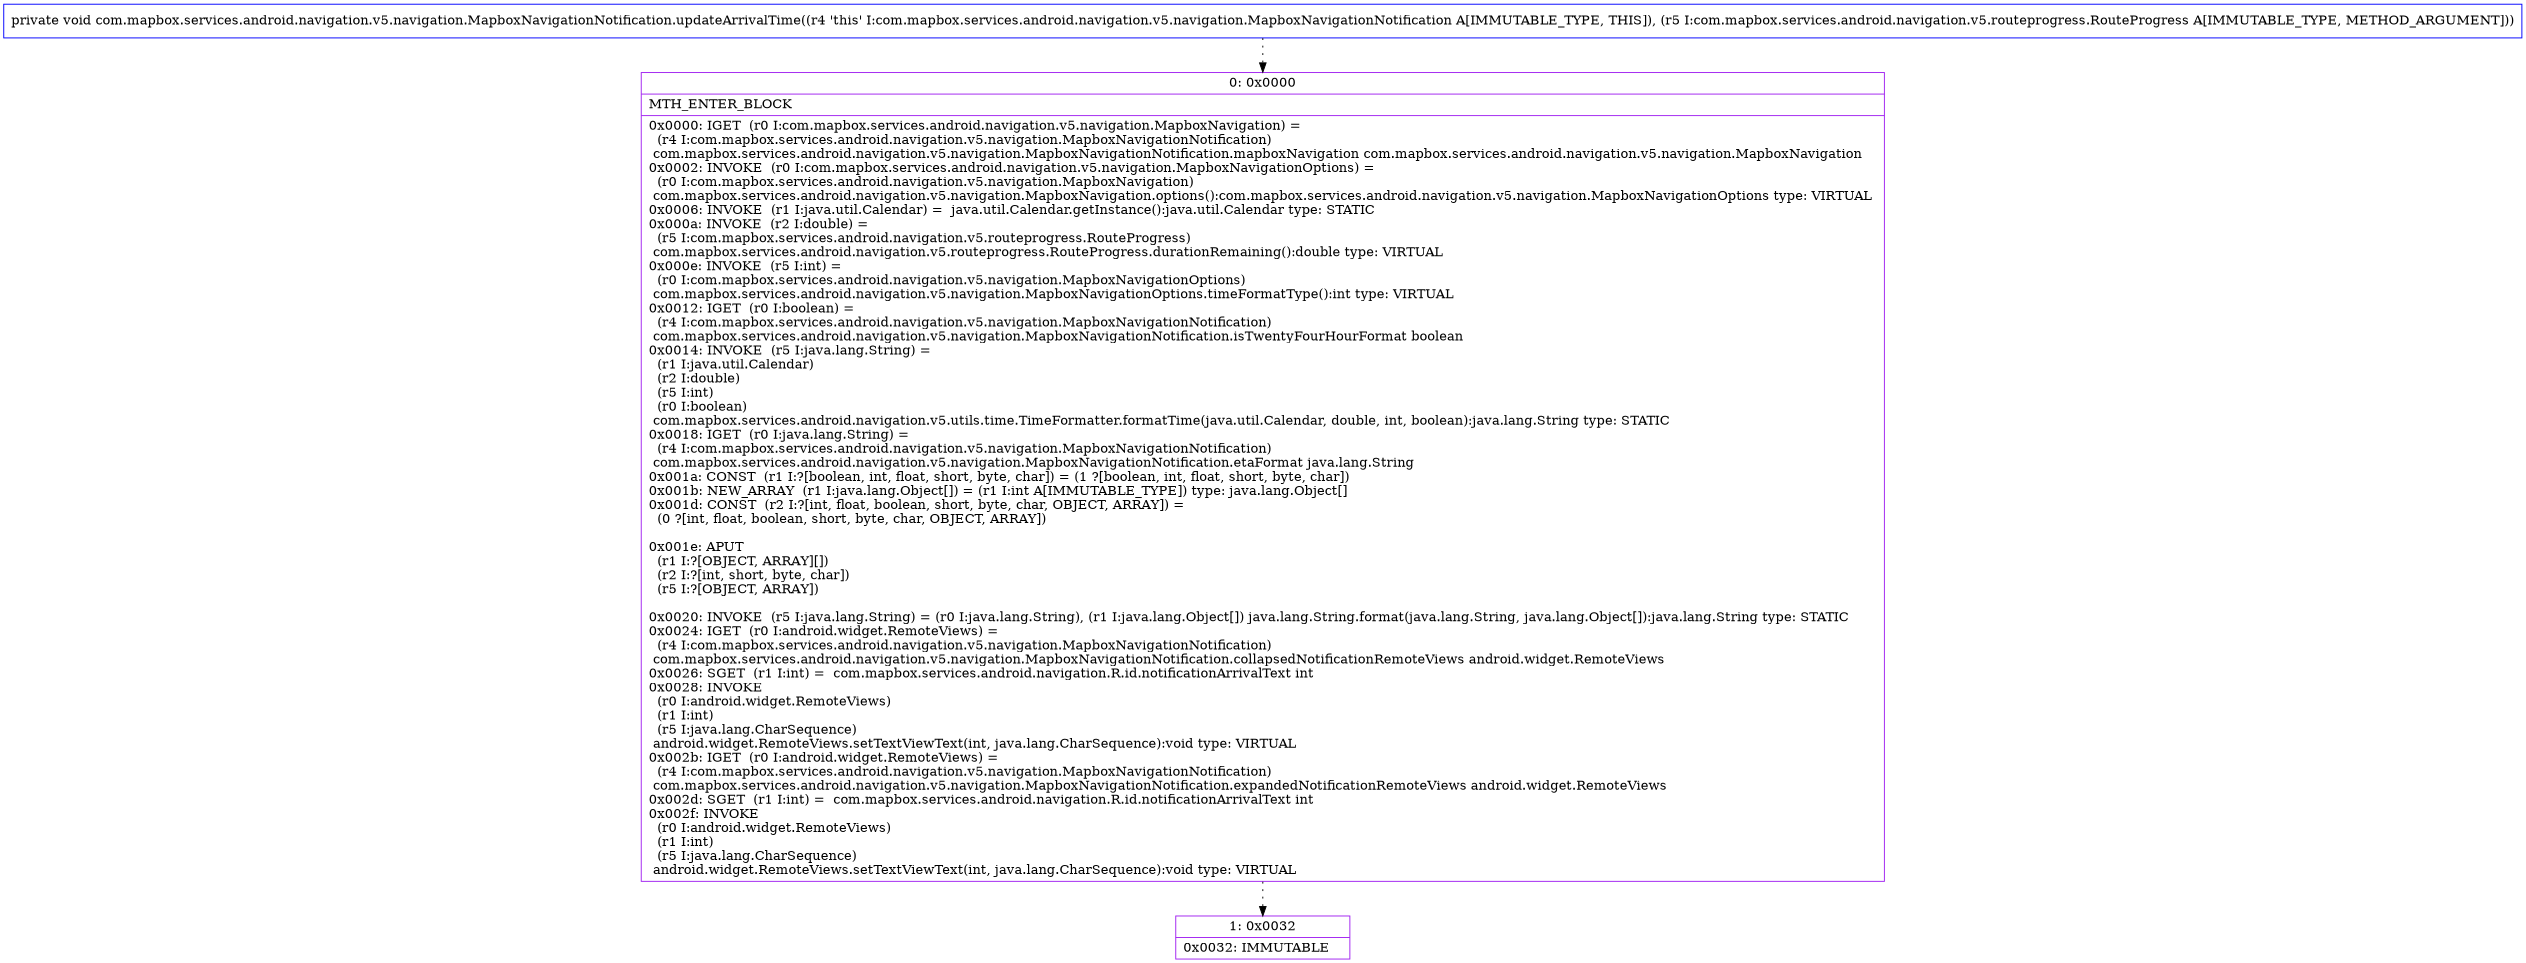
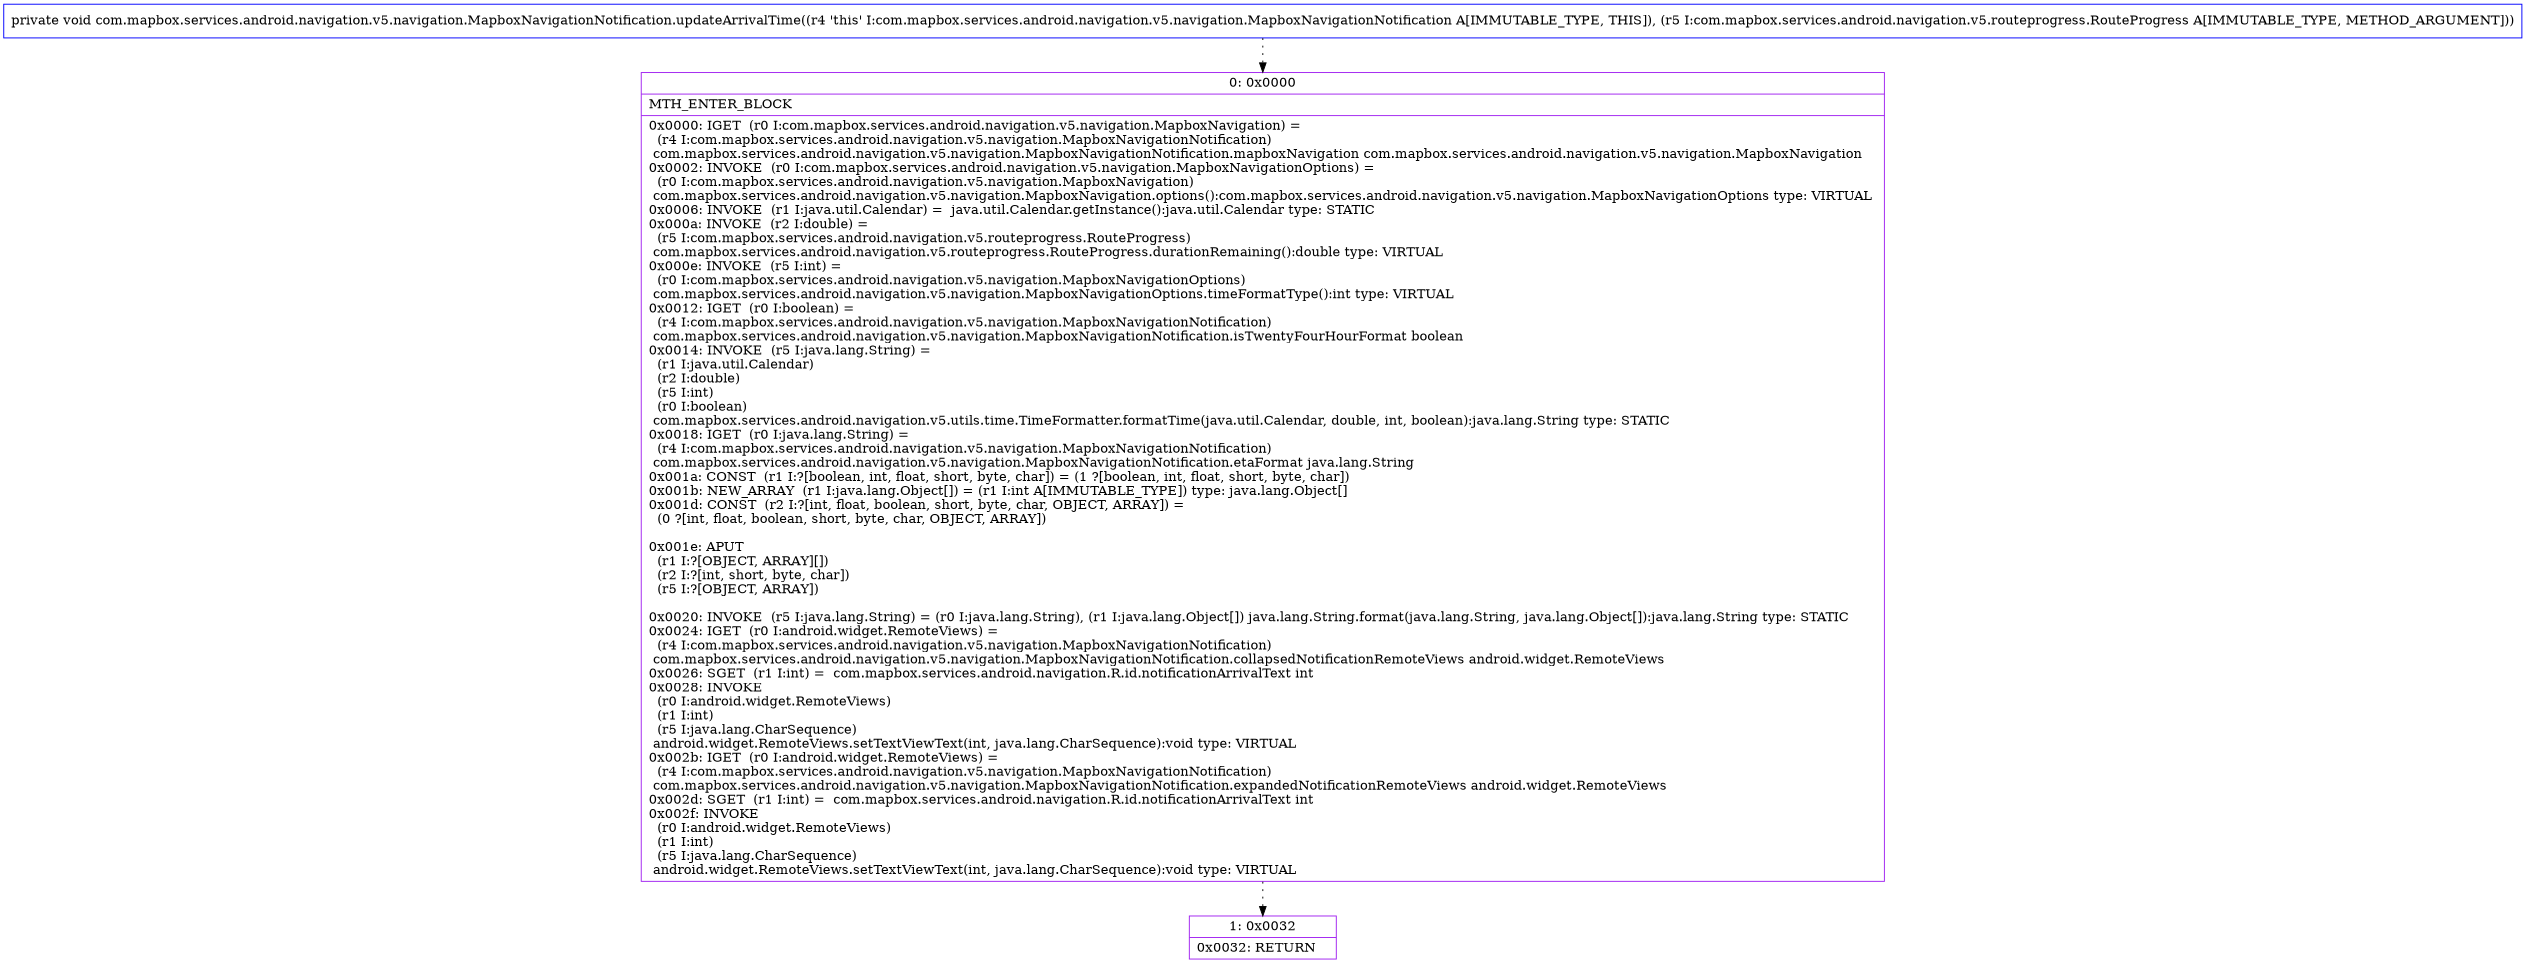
(1263, 948) -> (1263, 948)
